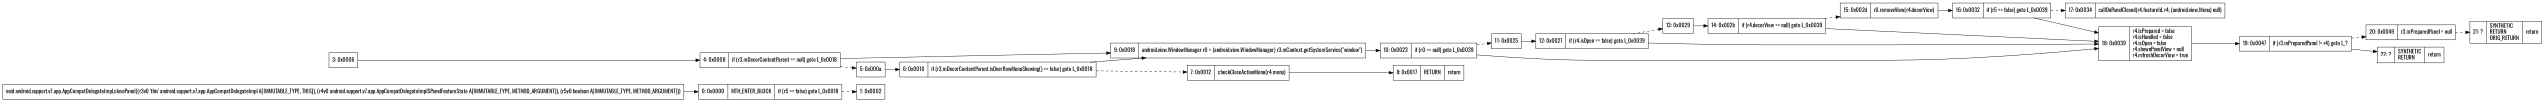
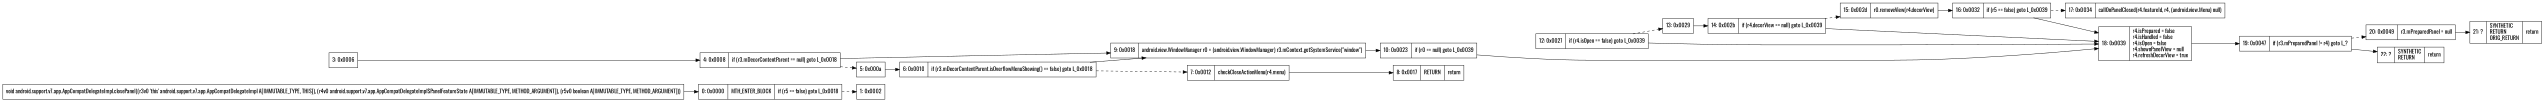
(2461, 32) -> (2461, 32)
(1506, 41) -> none
